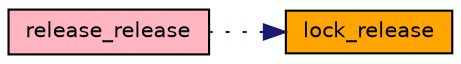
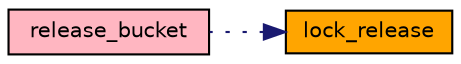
(109, 32) -> (109, 32)
